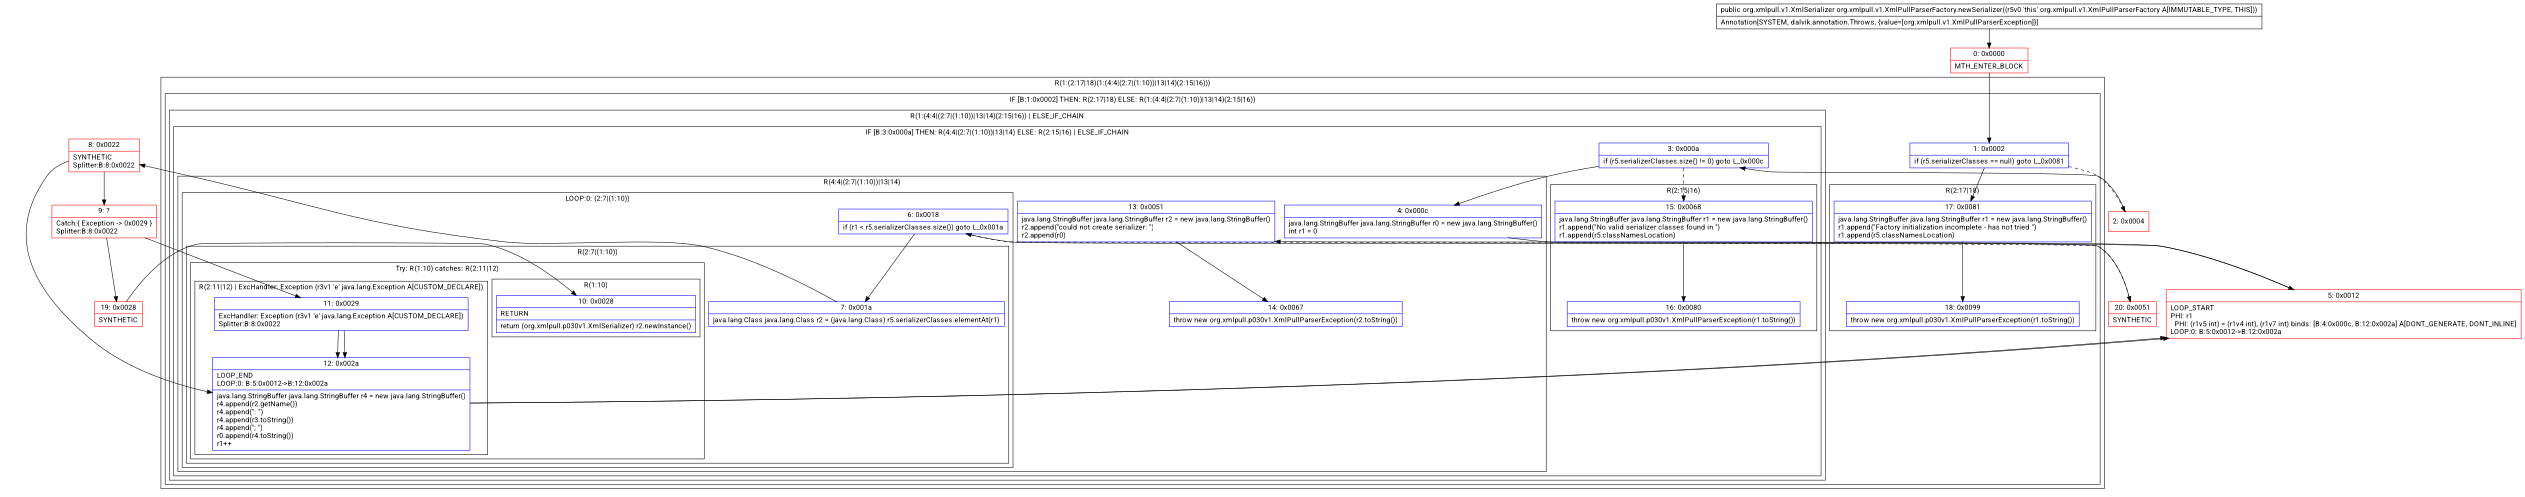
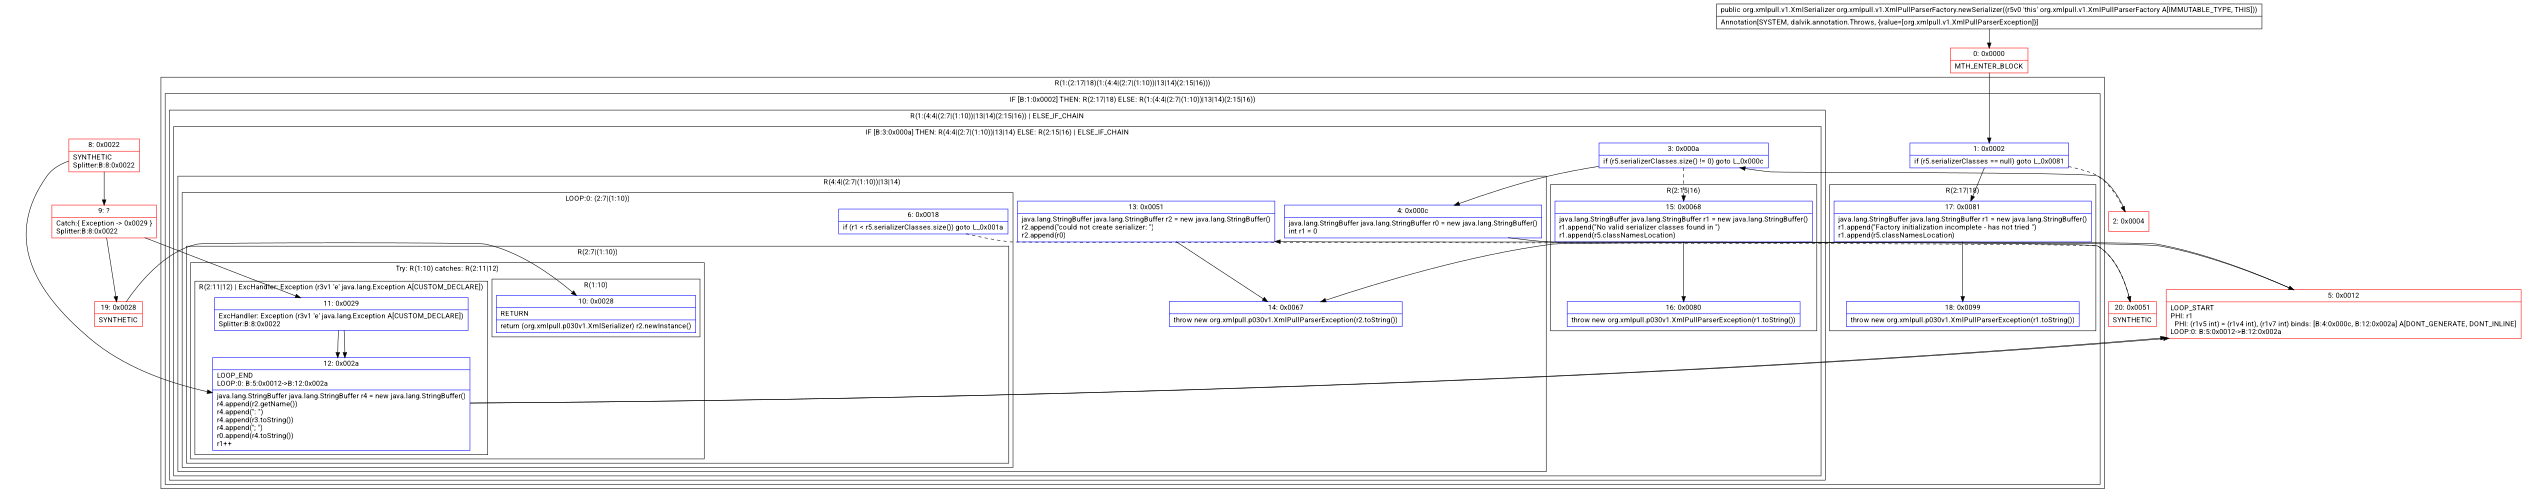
(1636, 243) -> (1810, 242)
(857, 314) -> none
